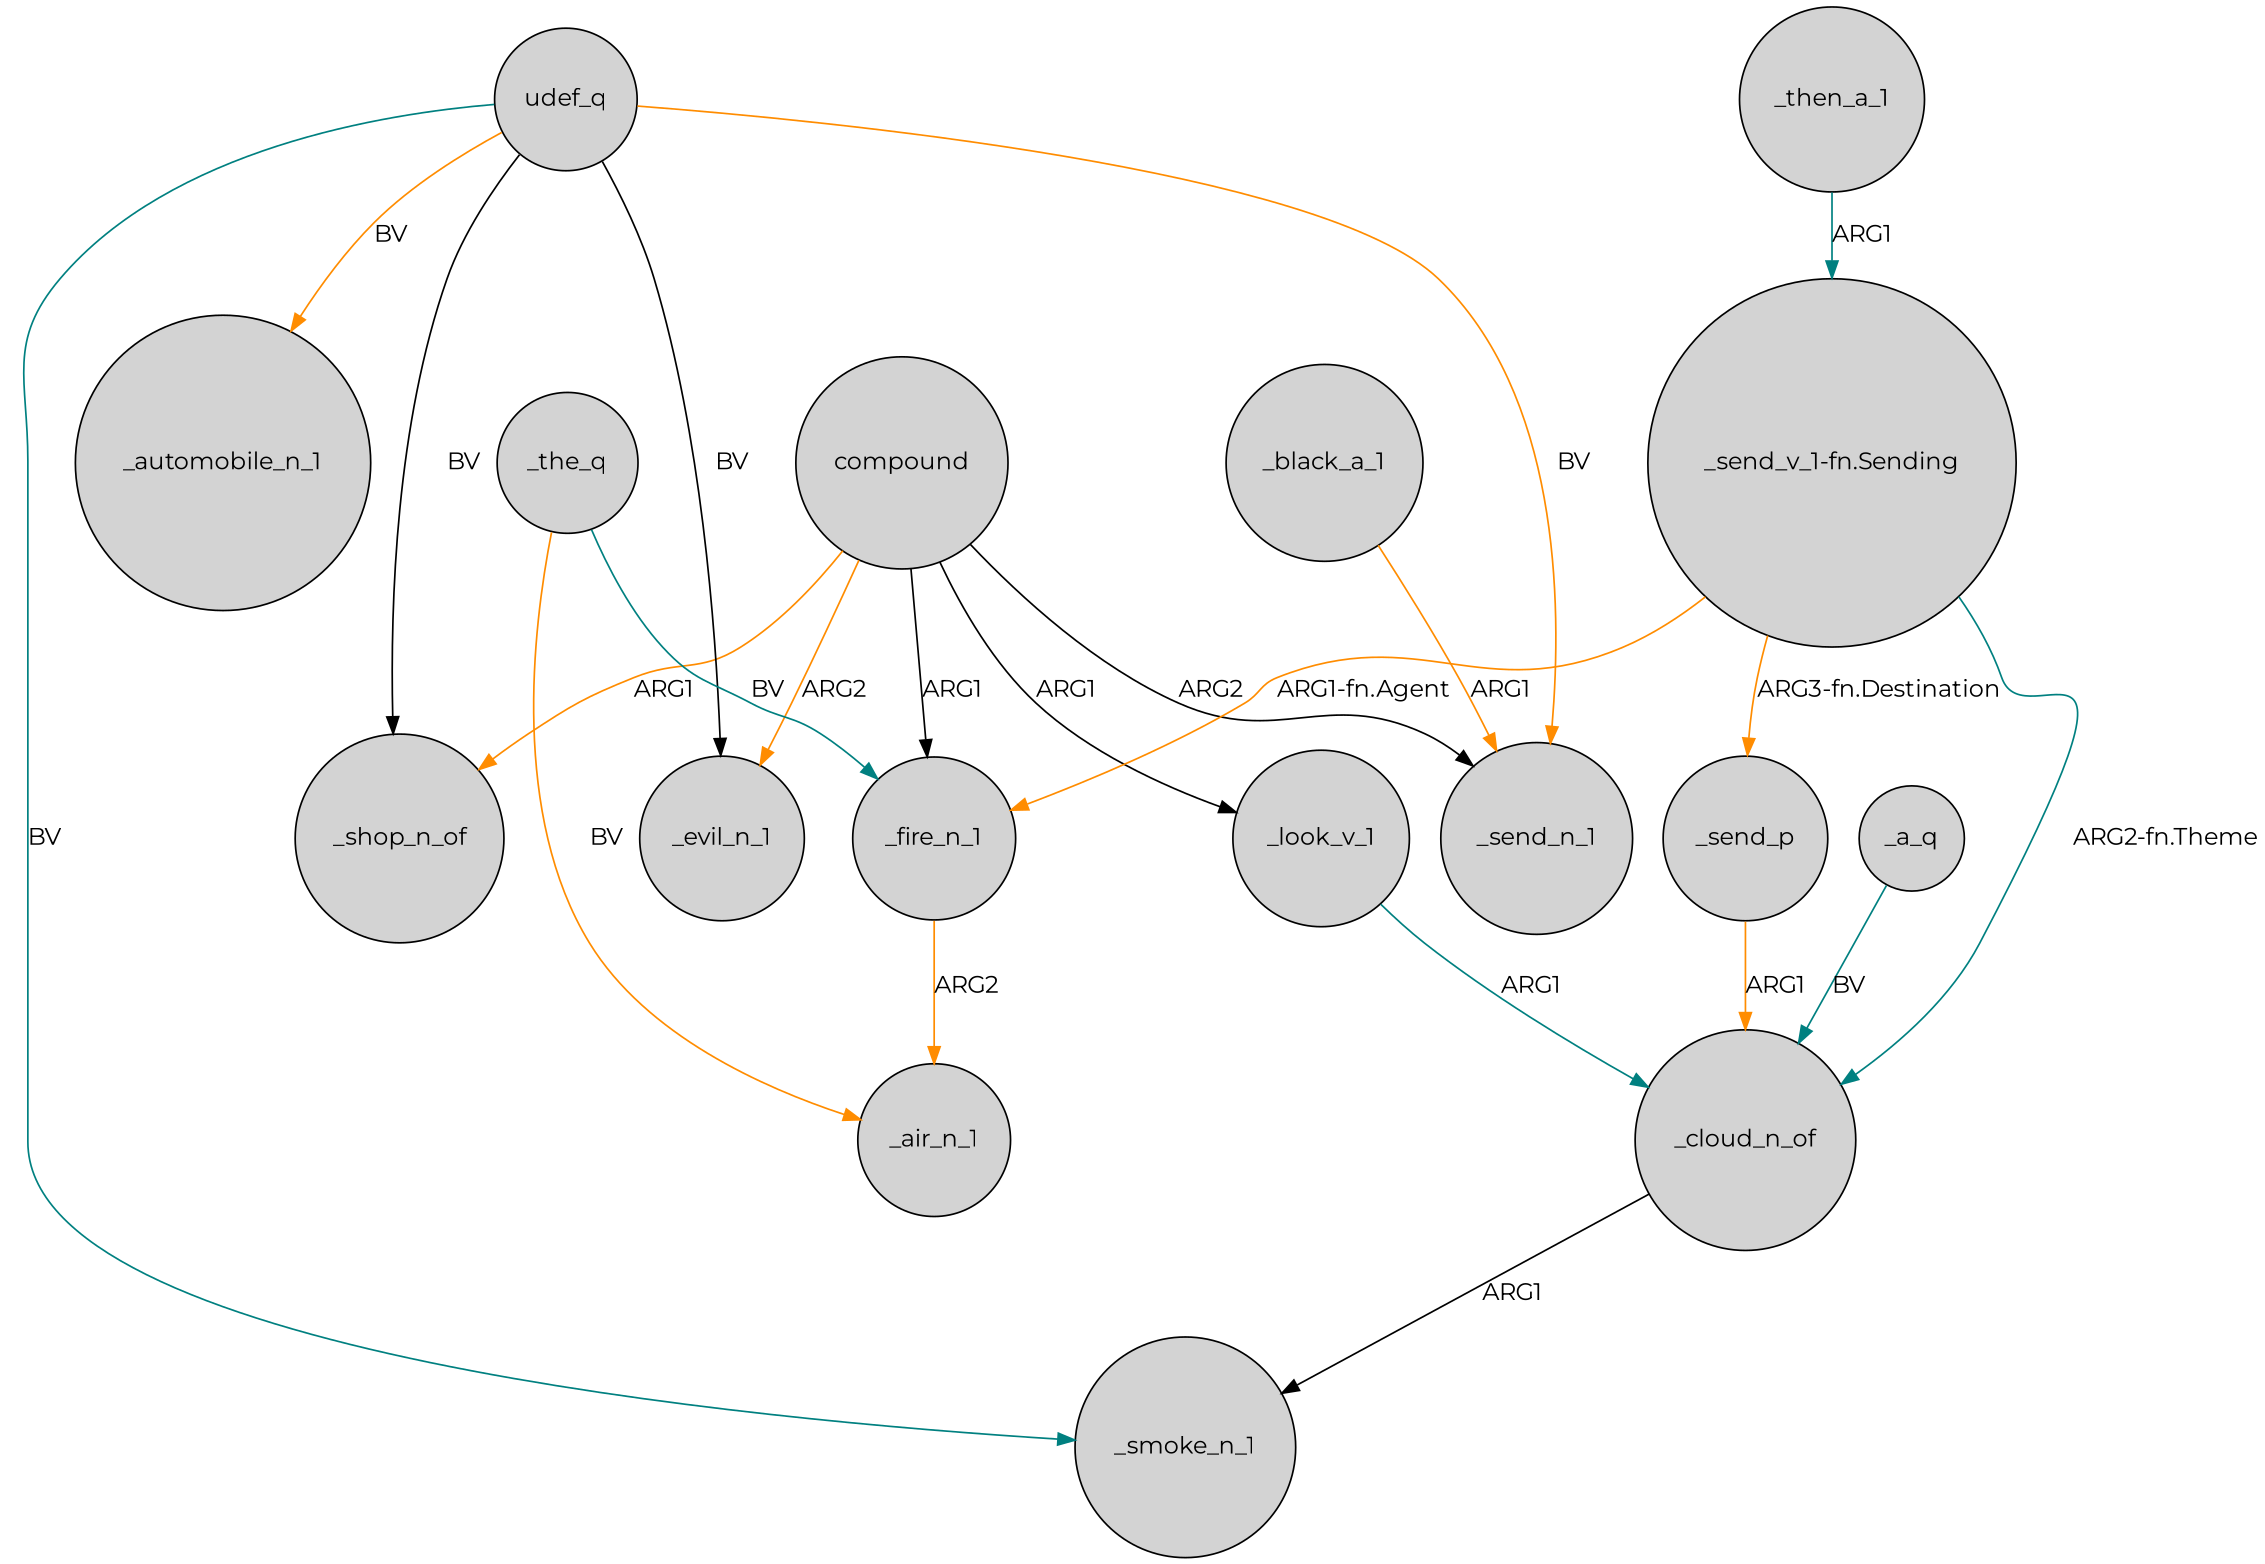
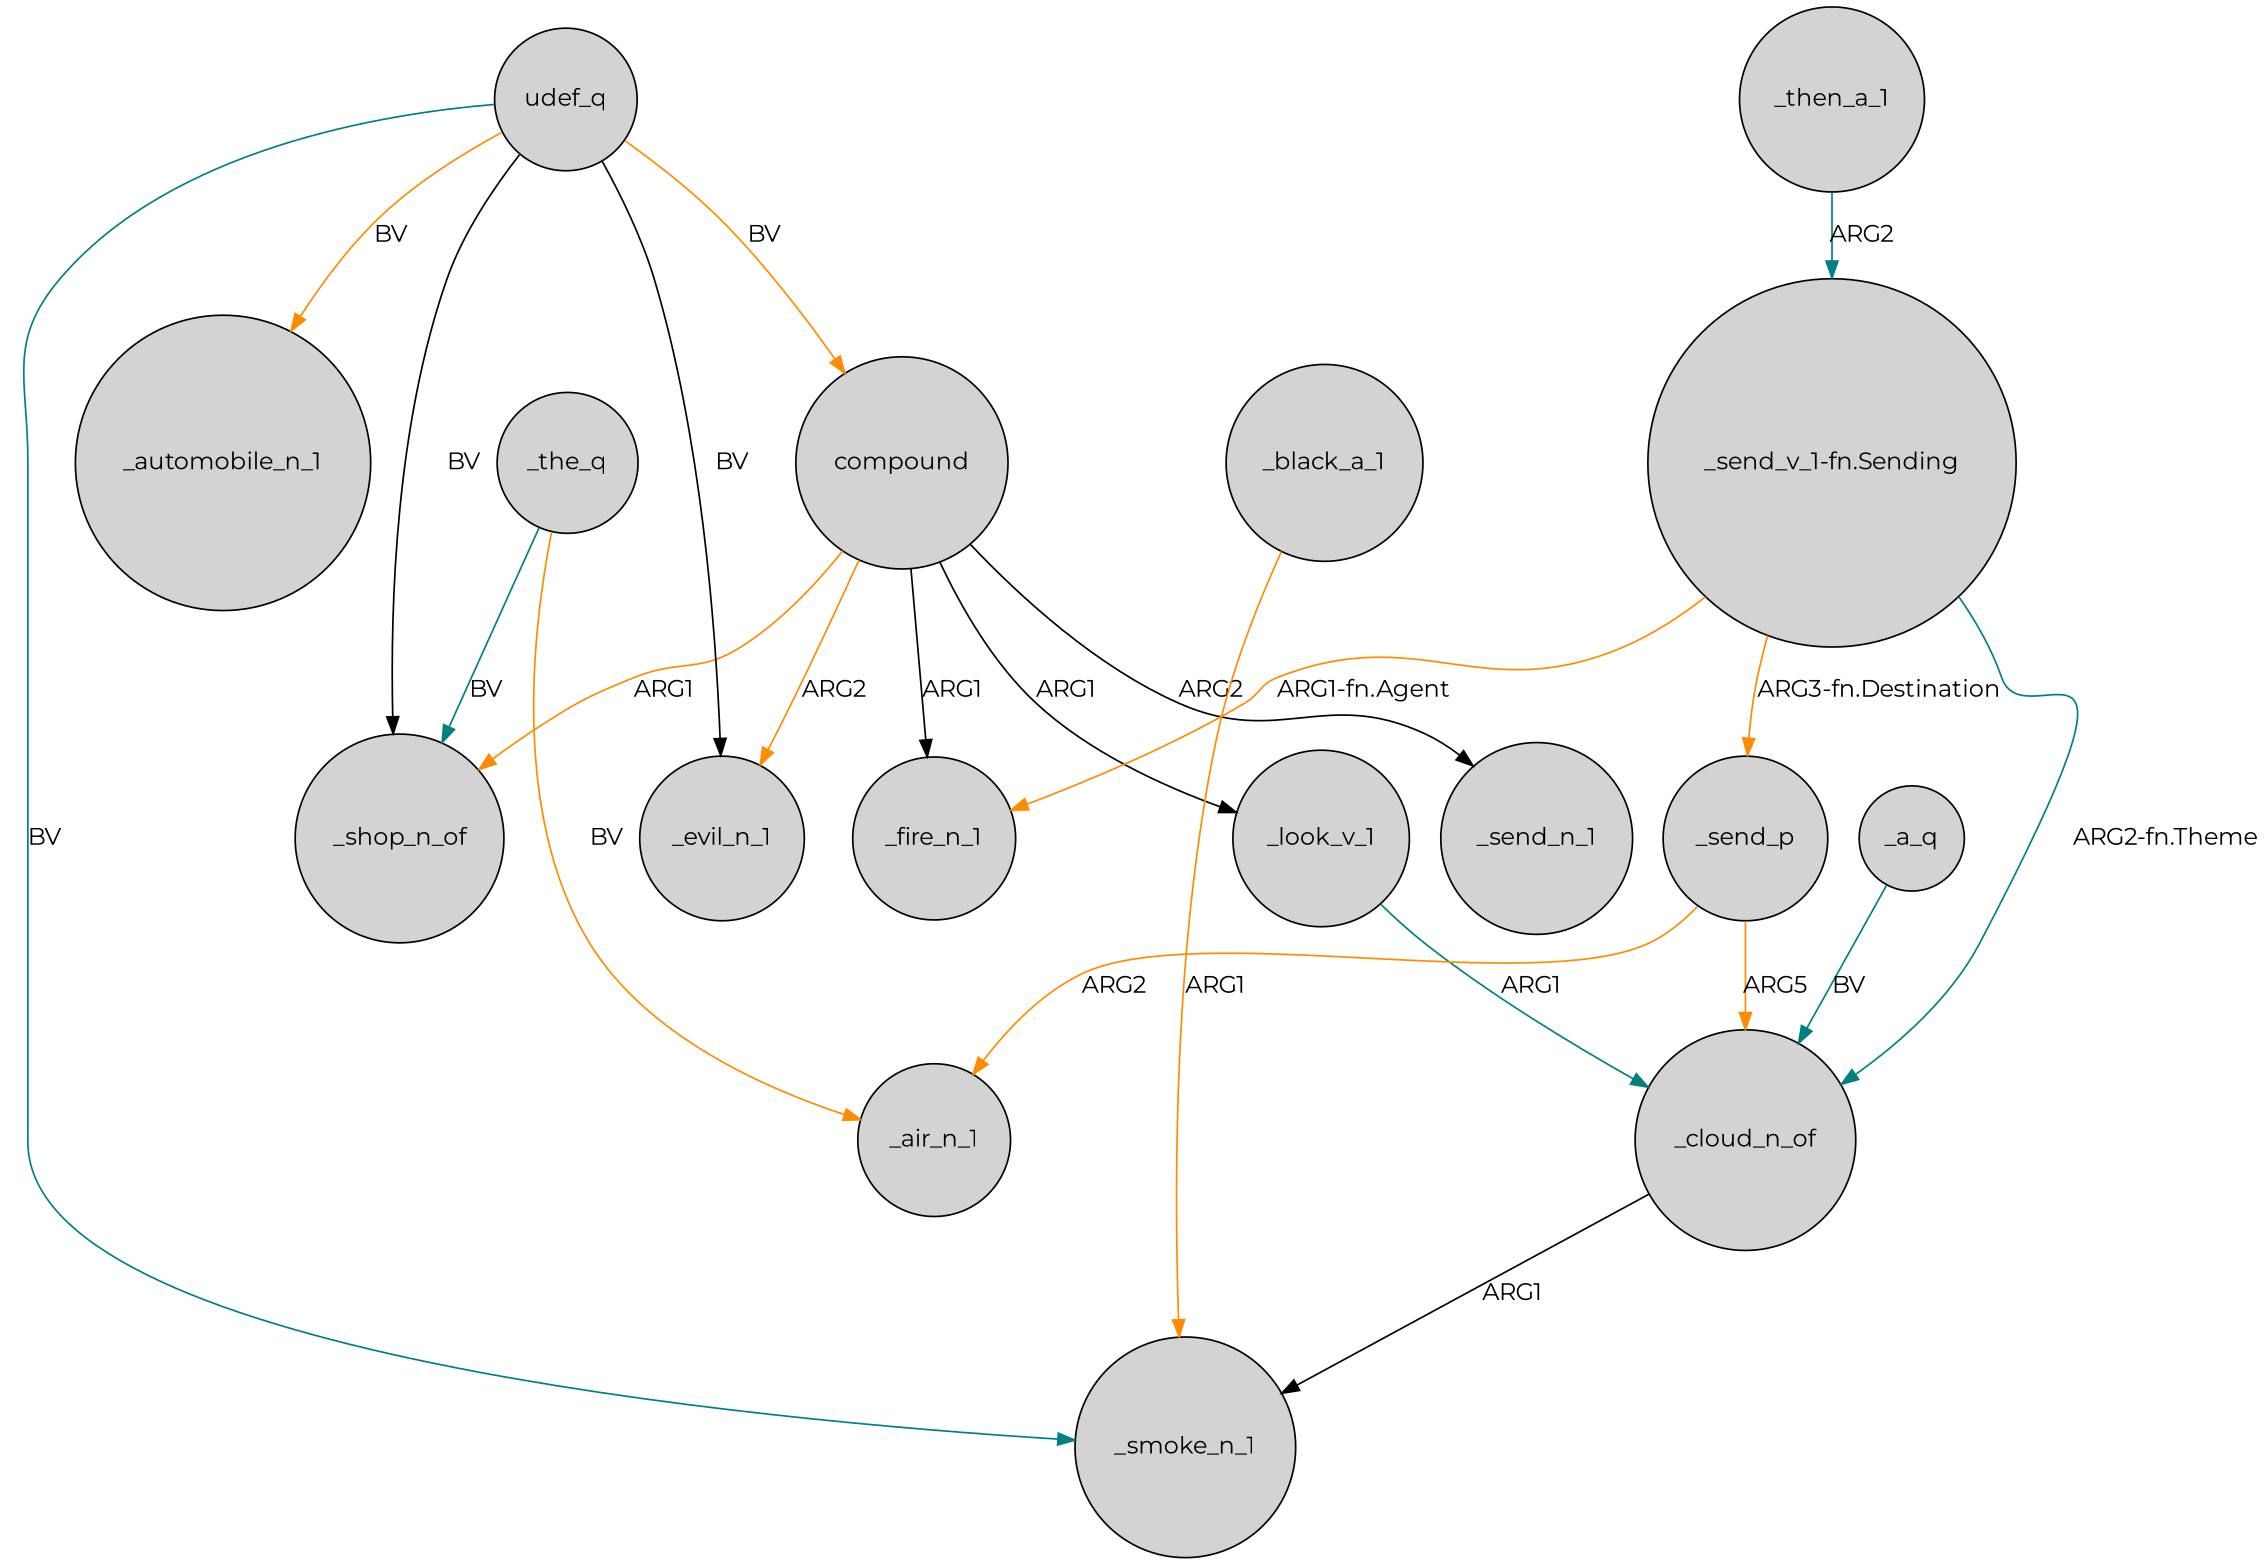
(1281, 204) -> (740, 240)
(1863, 235) -> (1863, 235)
(1436, 639) -> (1189, 929)
(701, 678) -> (494, 627)
(934, 984) -> (1330, 956)
(1776, 987) -> (1776, 987)
